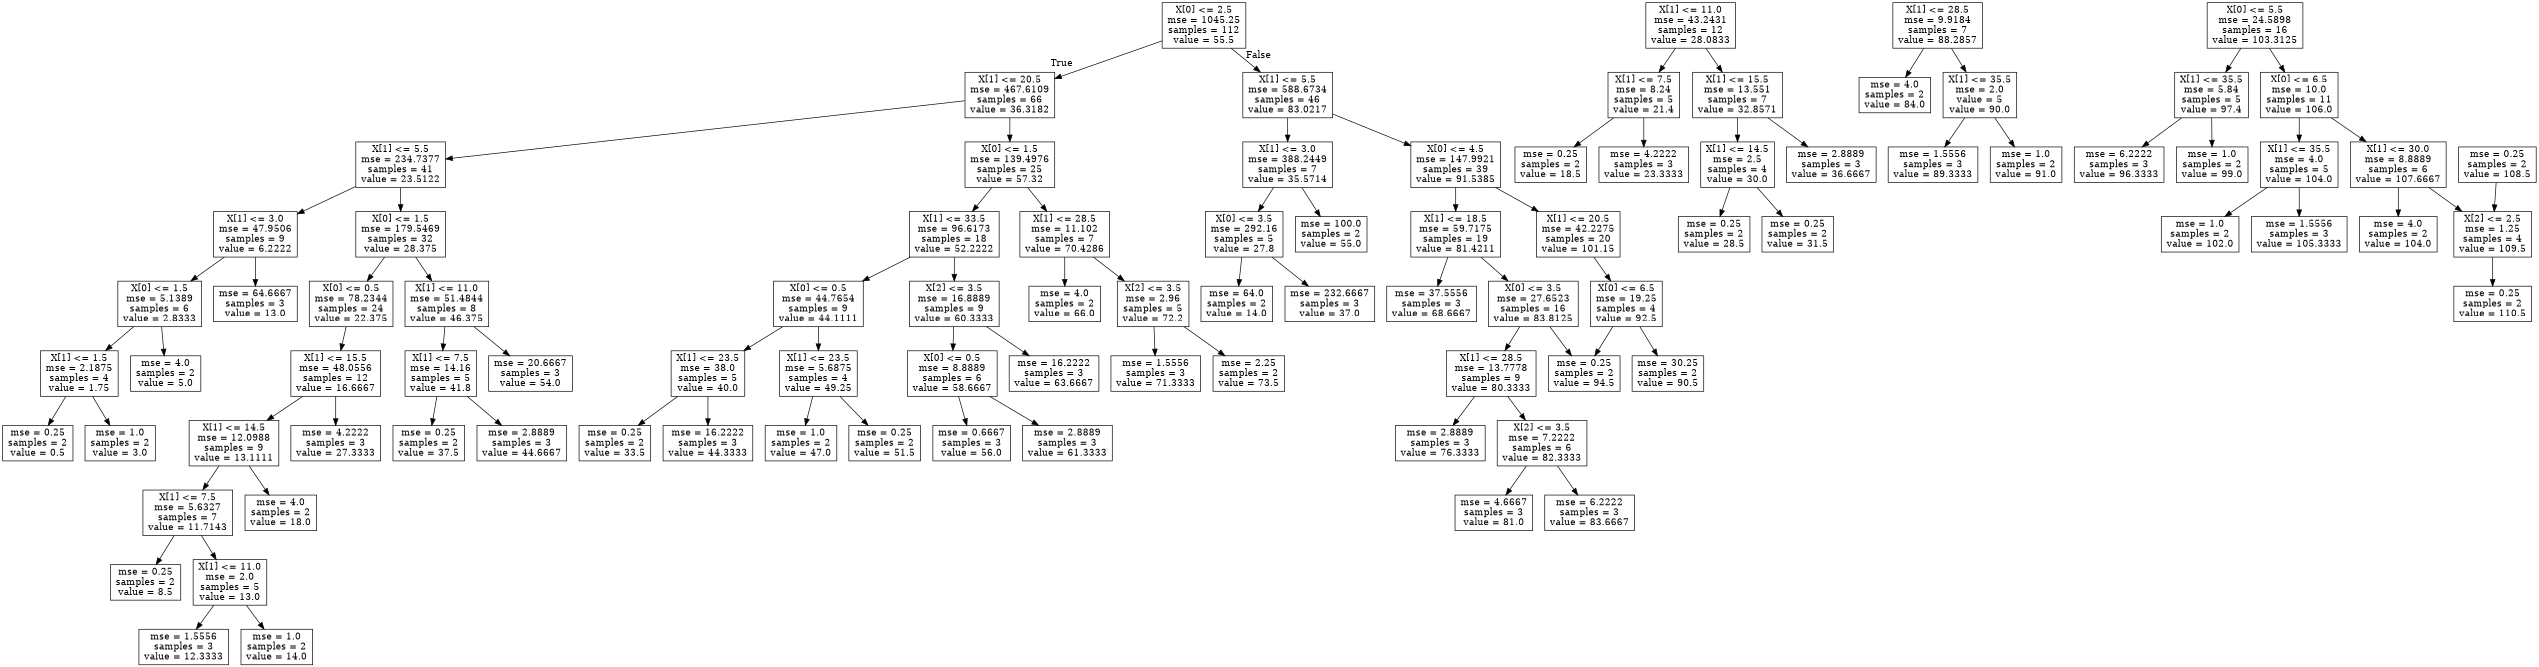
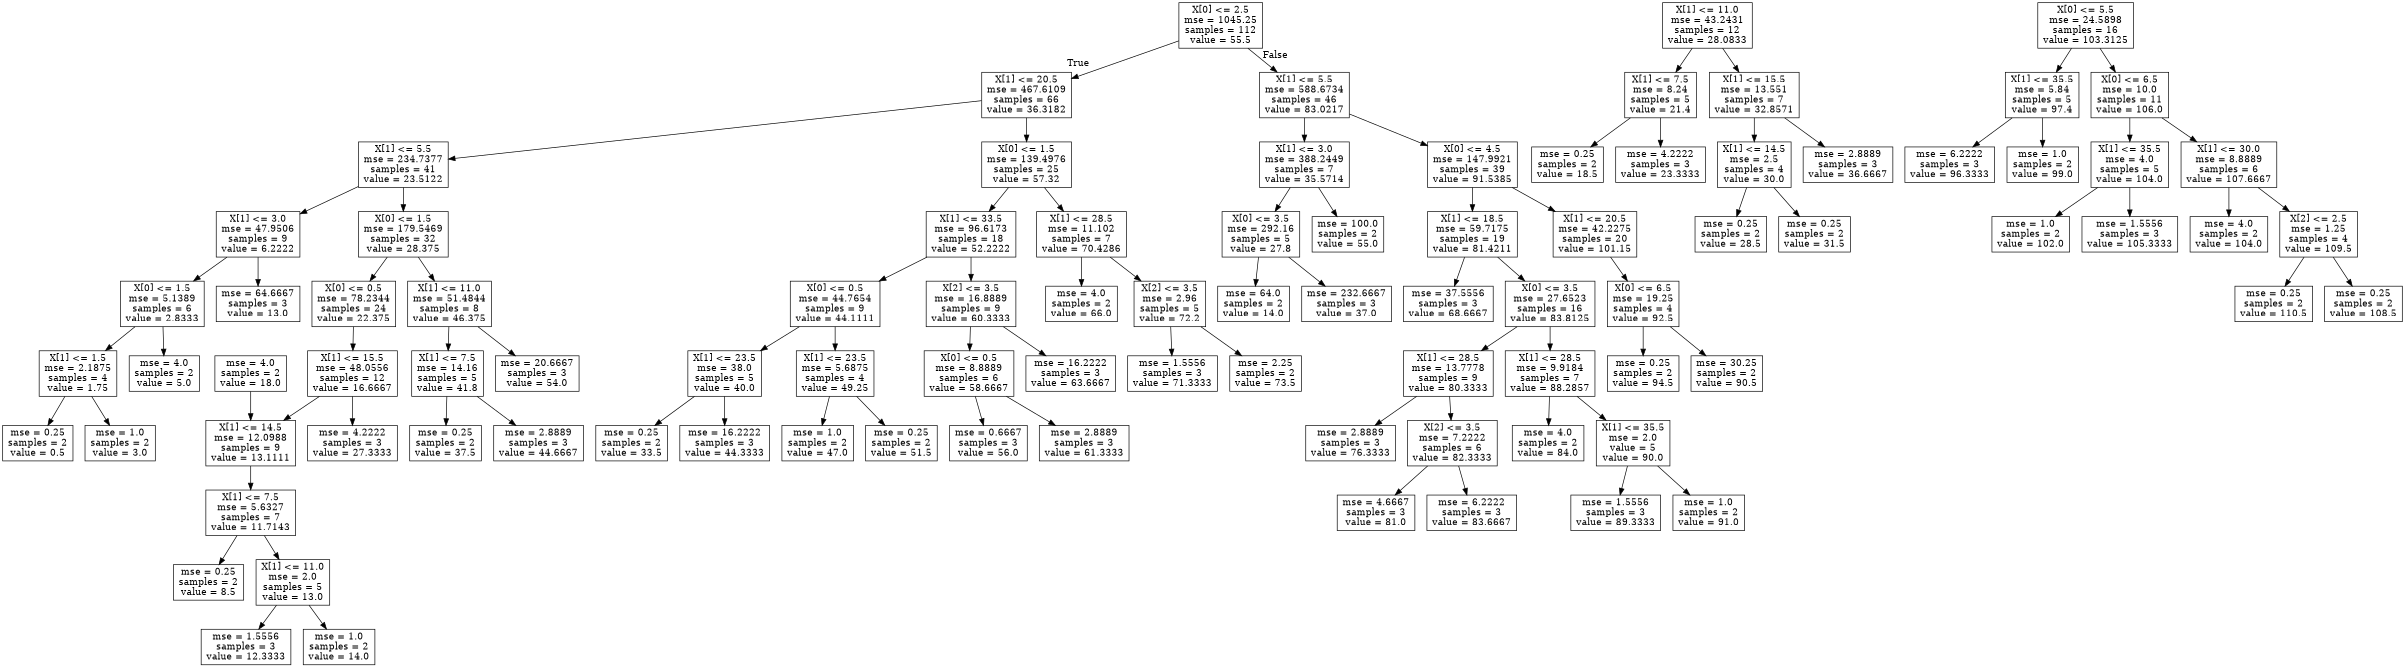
(2495, 194) -> (2341, 269)
(1559, 339) -> (1550, 335)
(257, 478) -> (251, 403)
